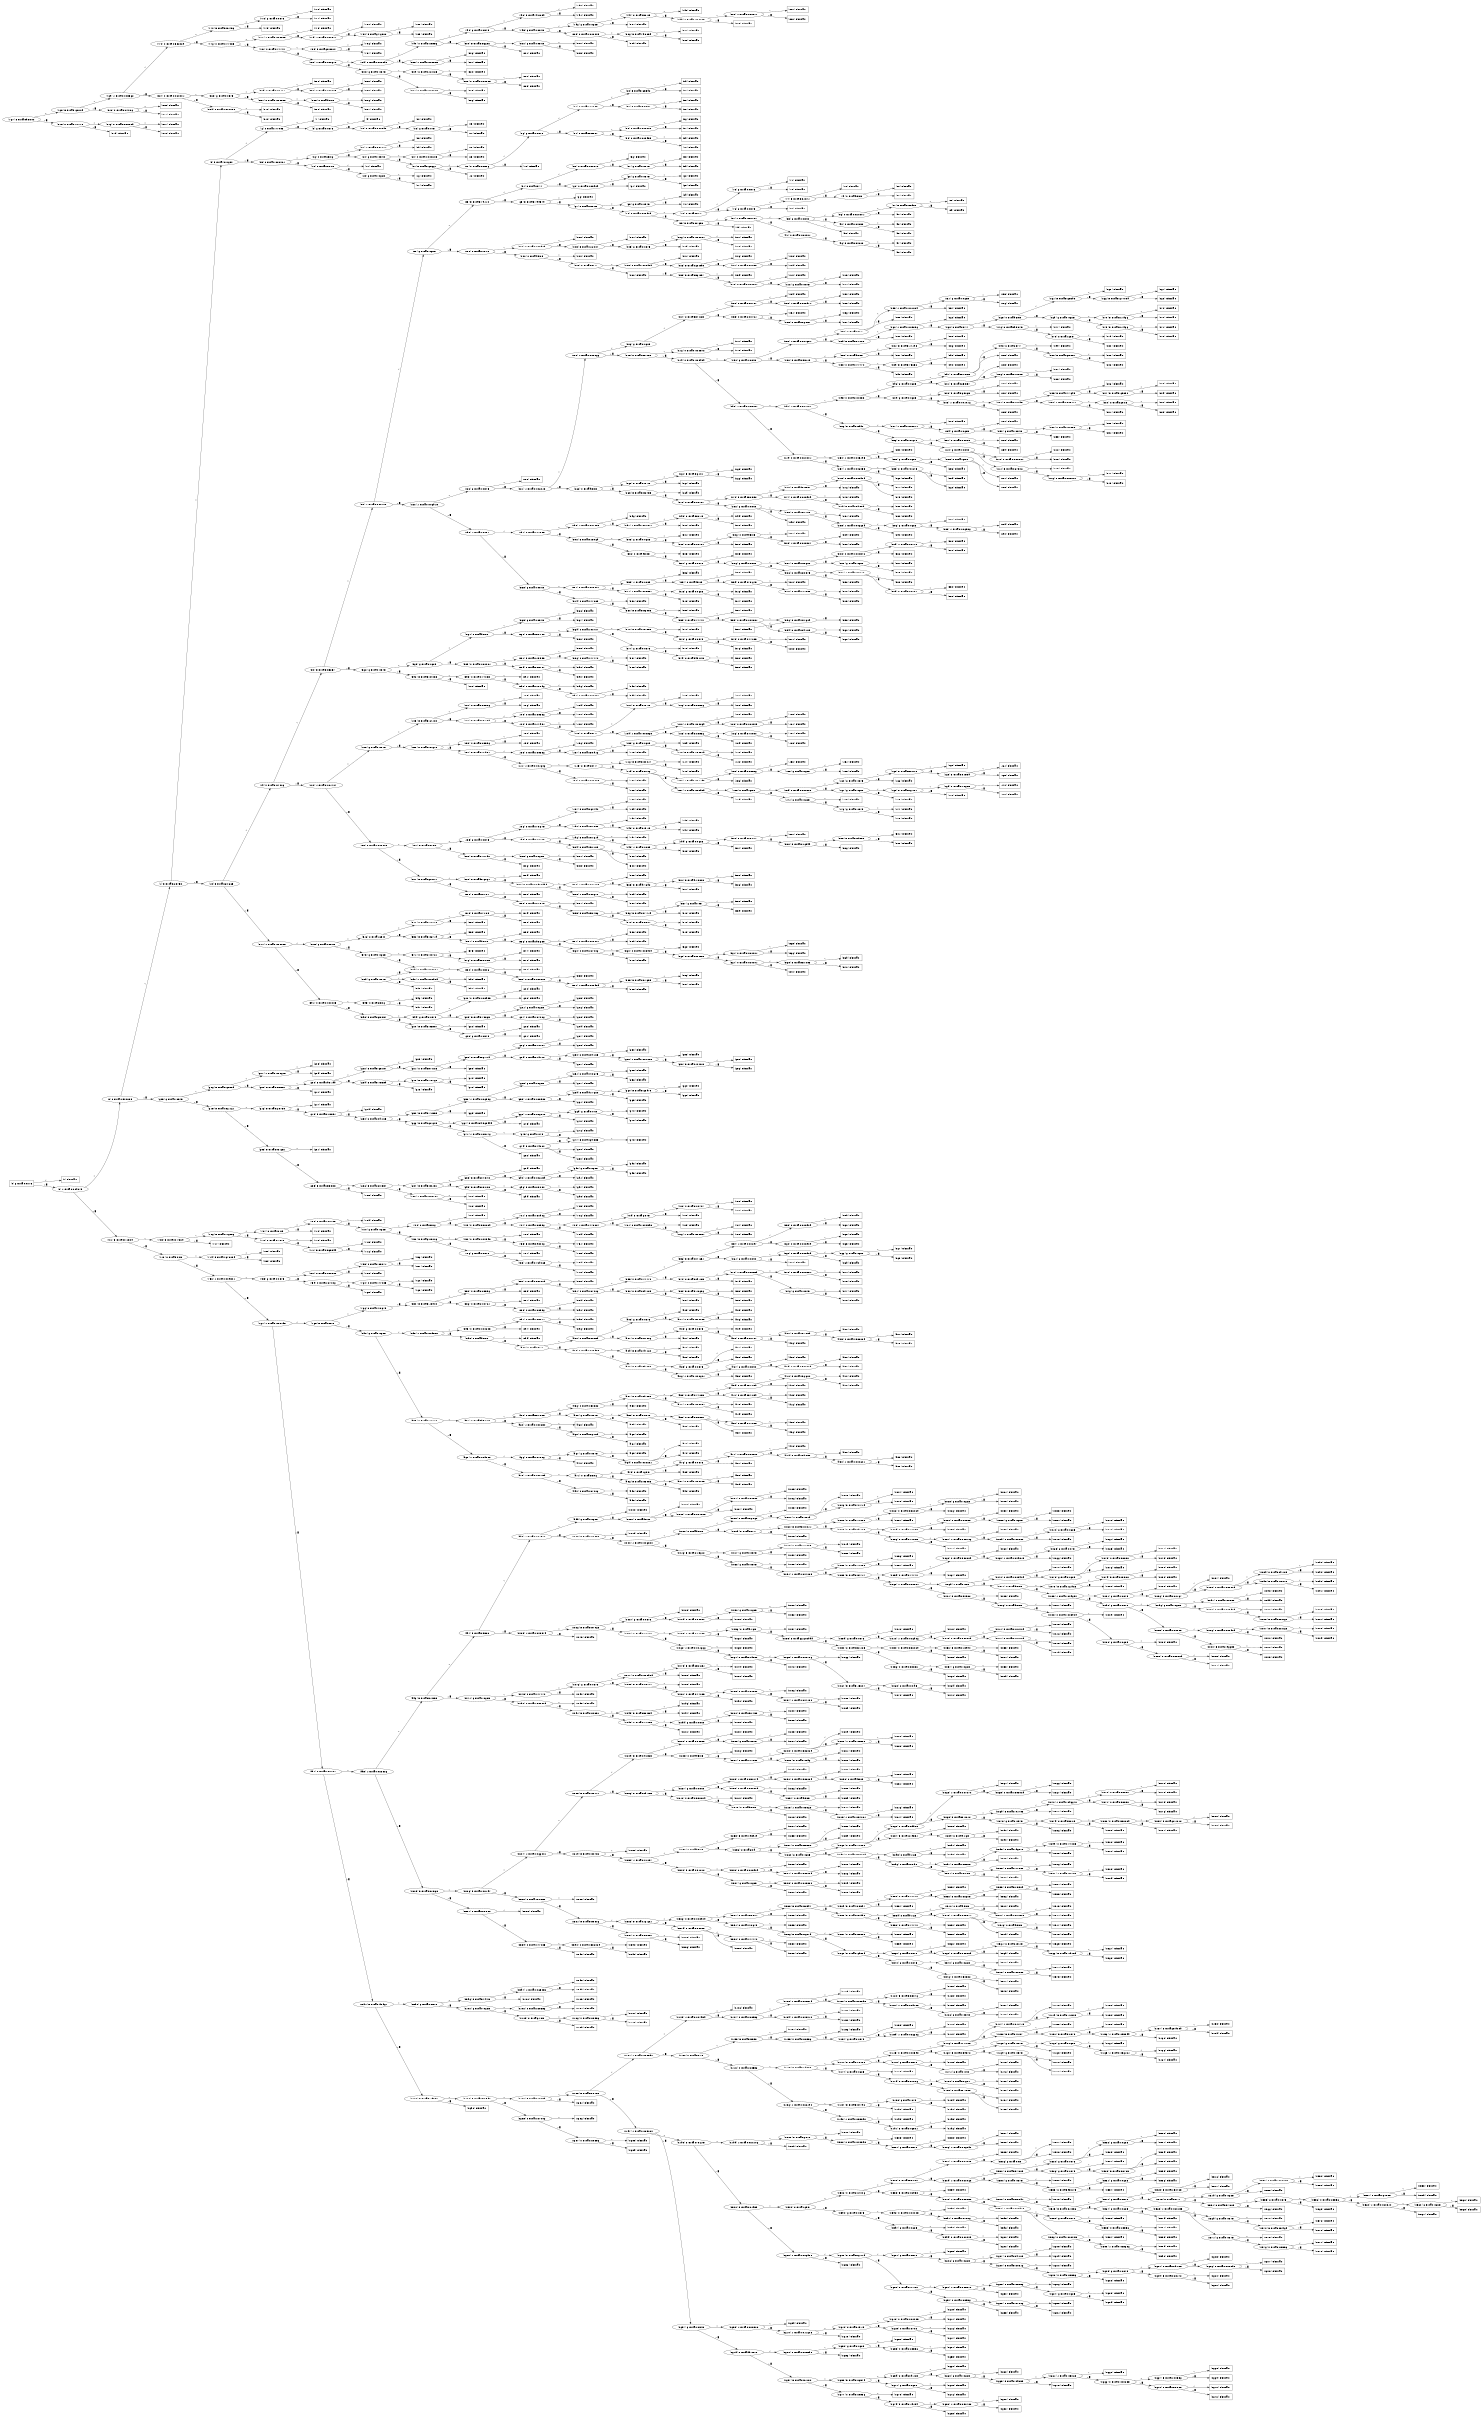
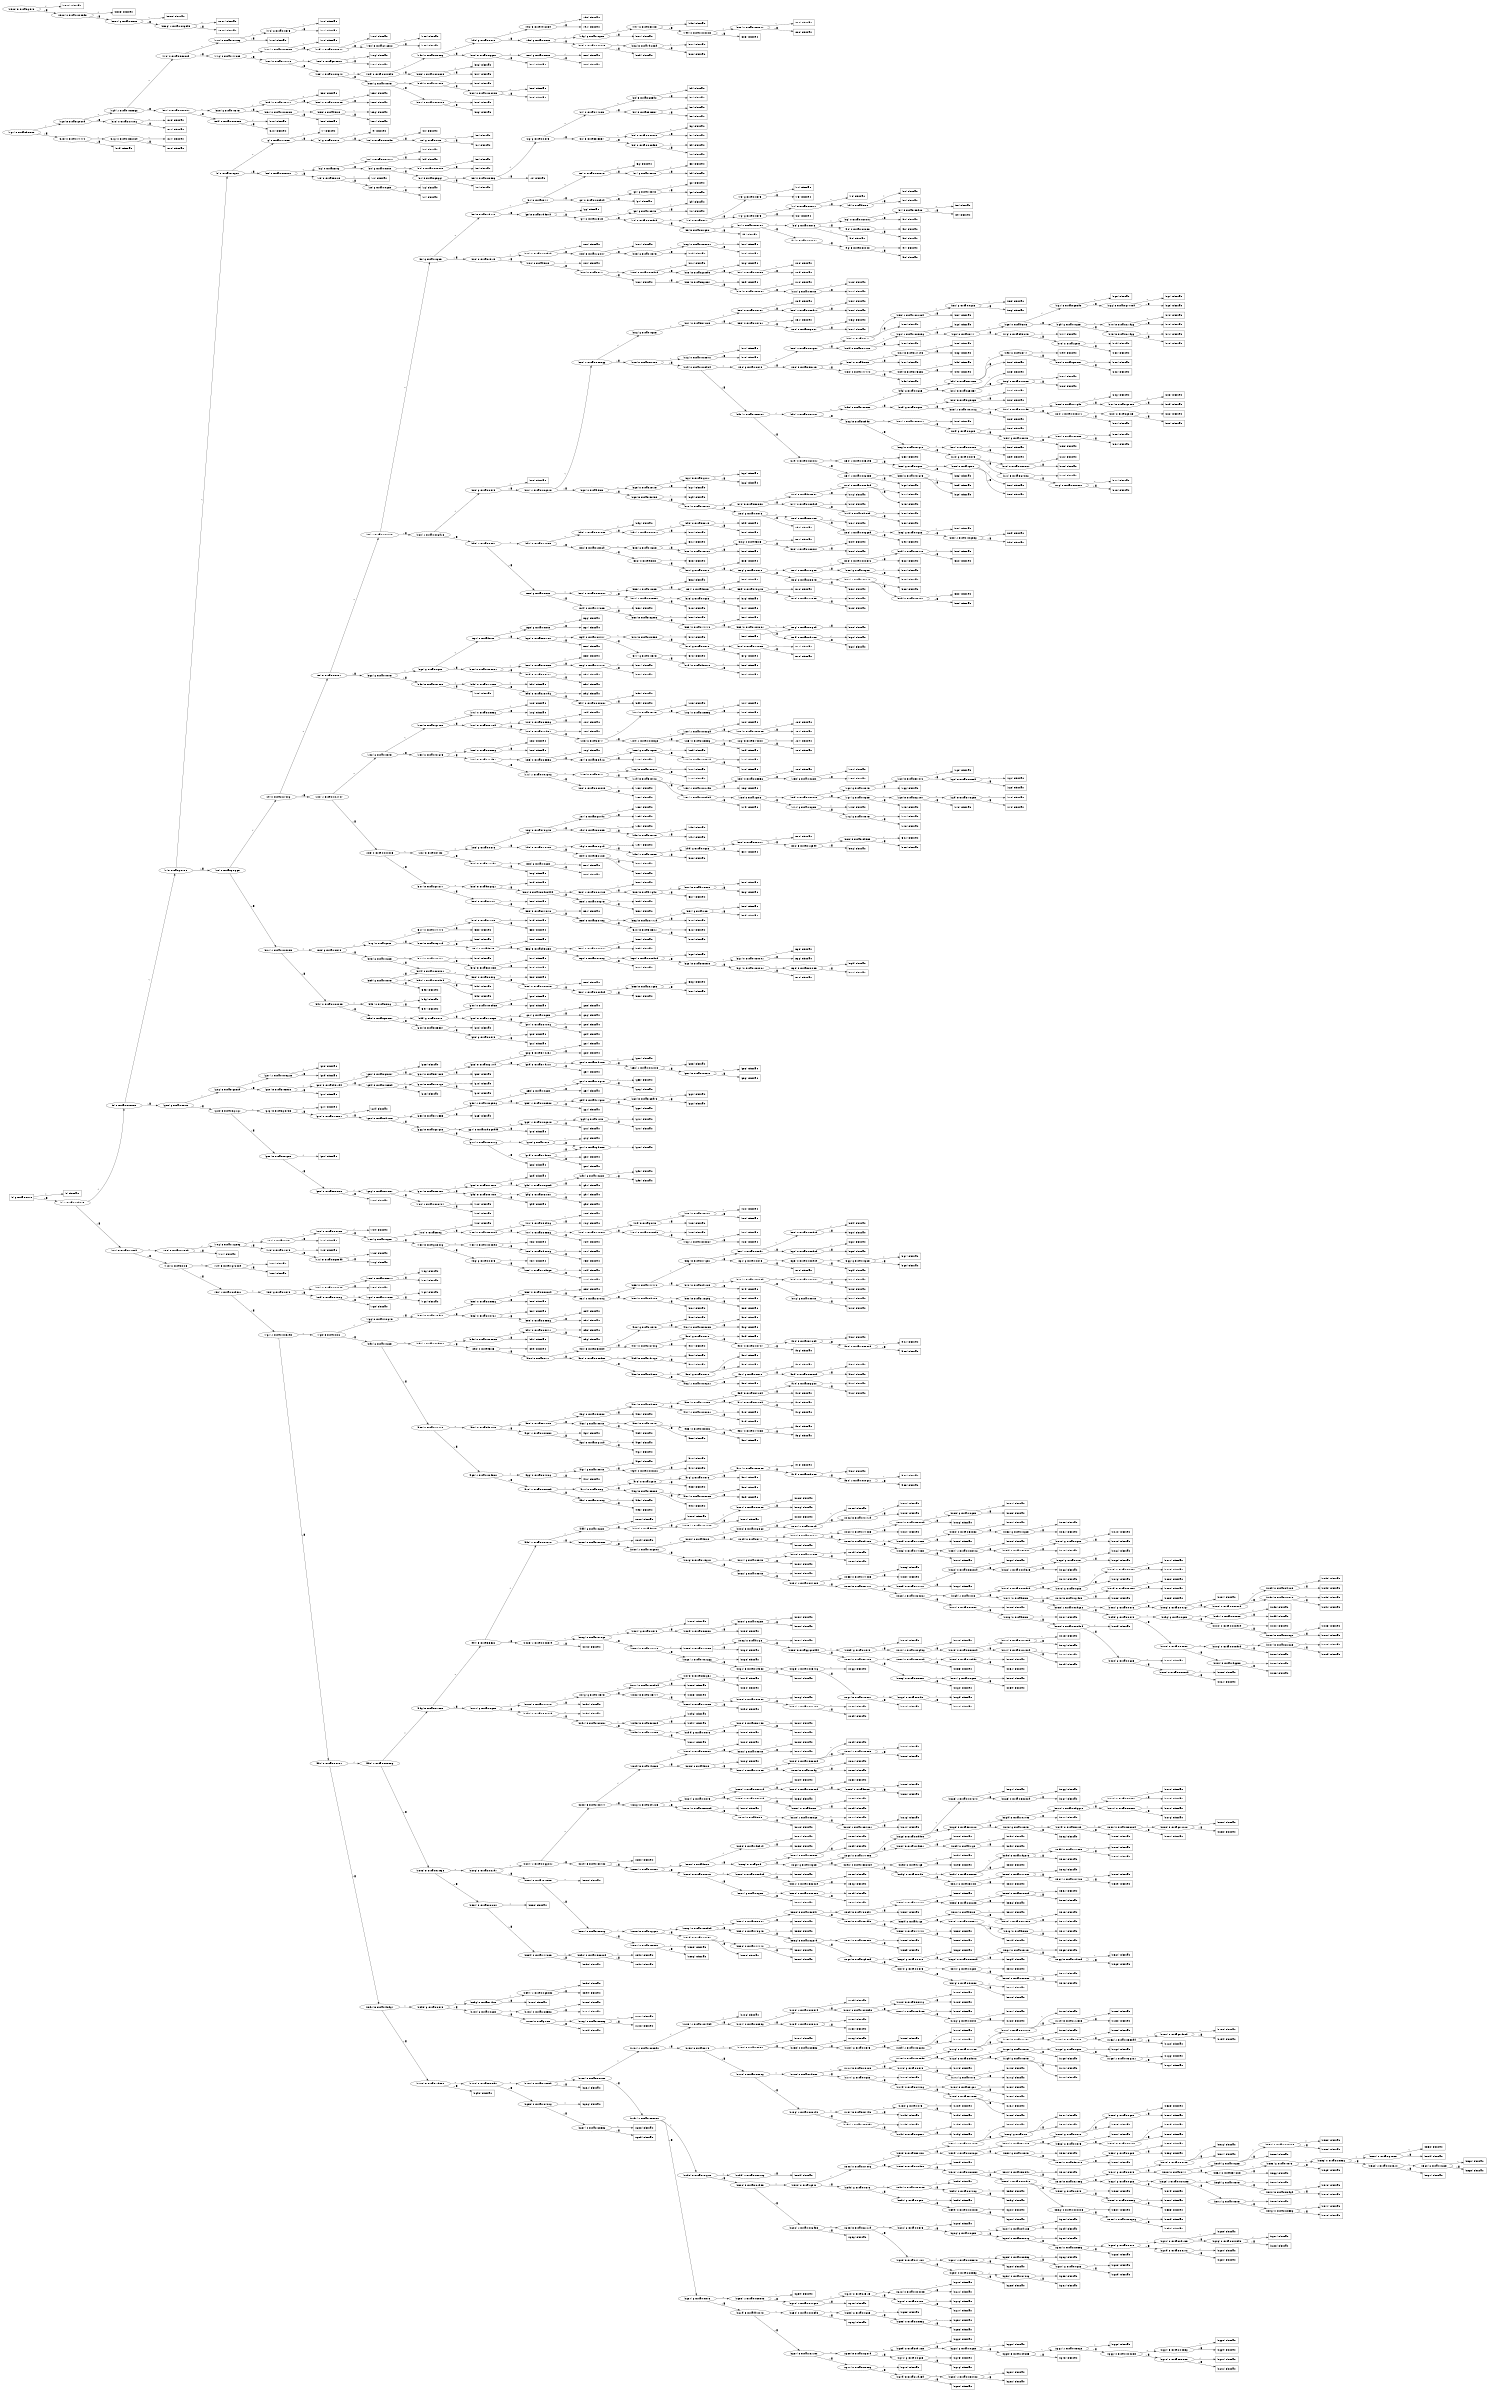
(691, 1634) -> (697, 1648)
(770, 2140) -> none
(957, 2209) -> (963, 2182)
